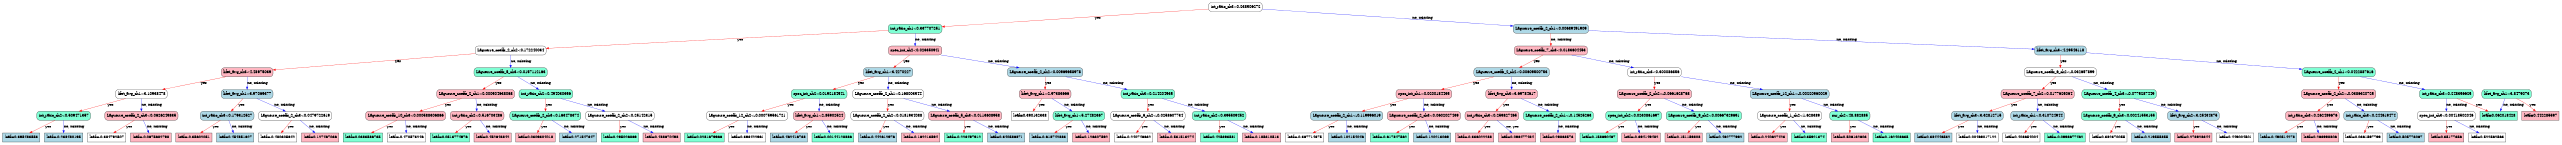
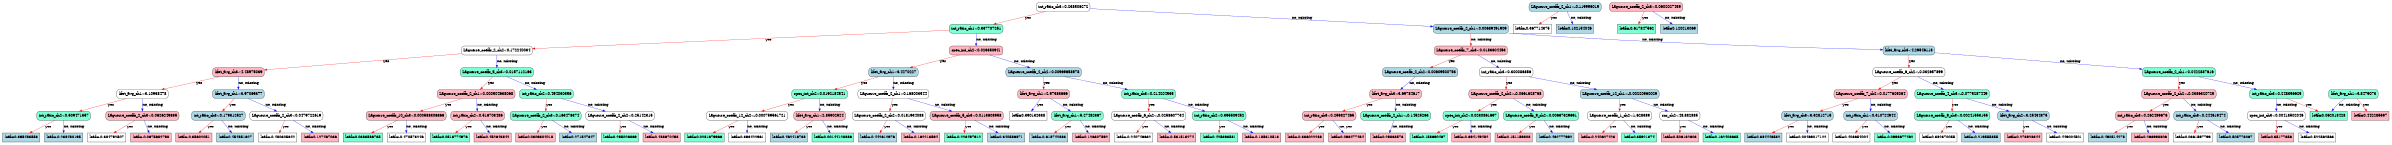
(1424, 94) -> none
(1038, 104) -> (1037, 104)
(1850, 116) -> (1680, 116)
